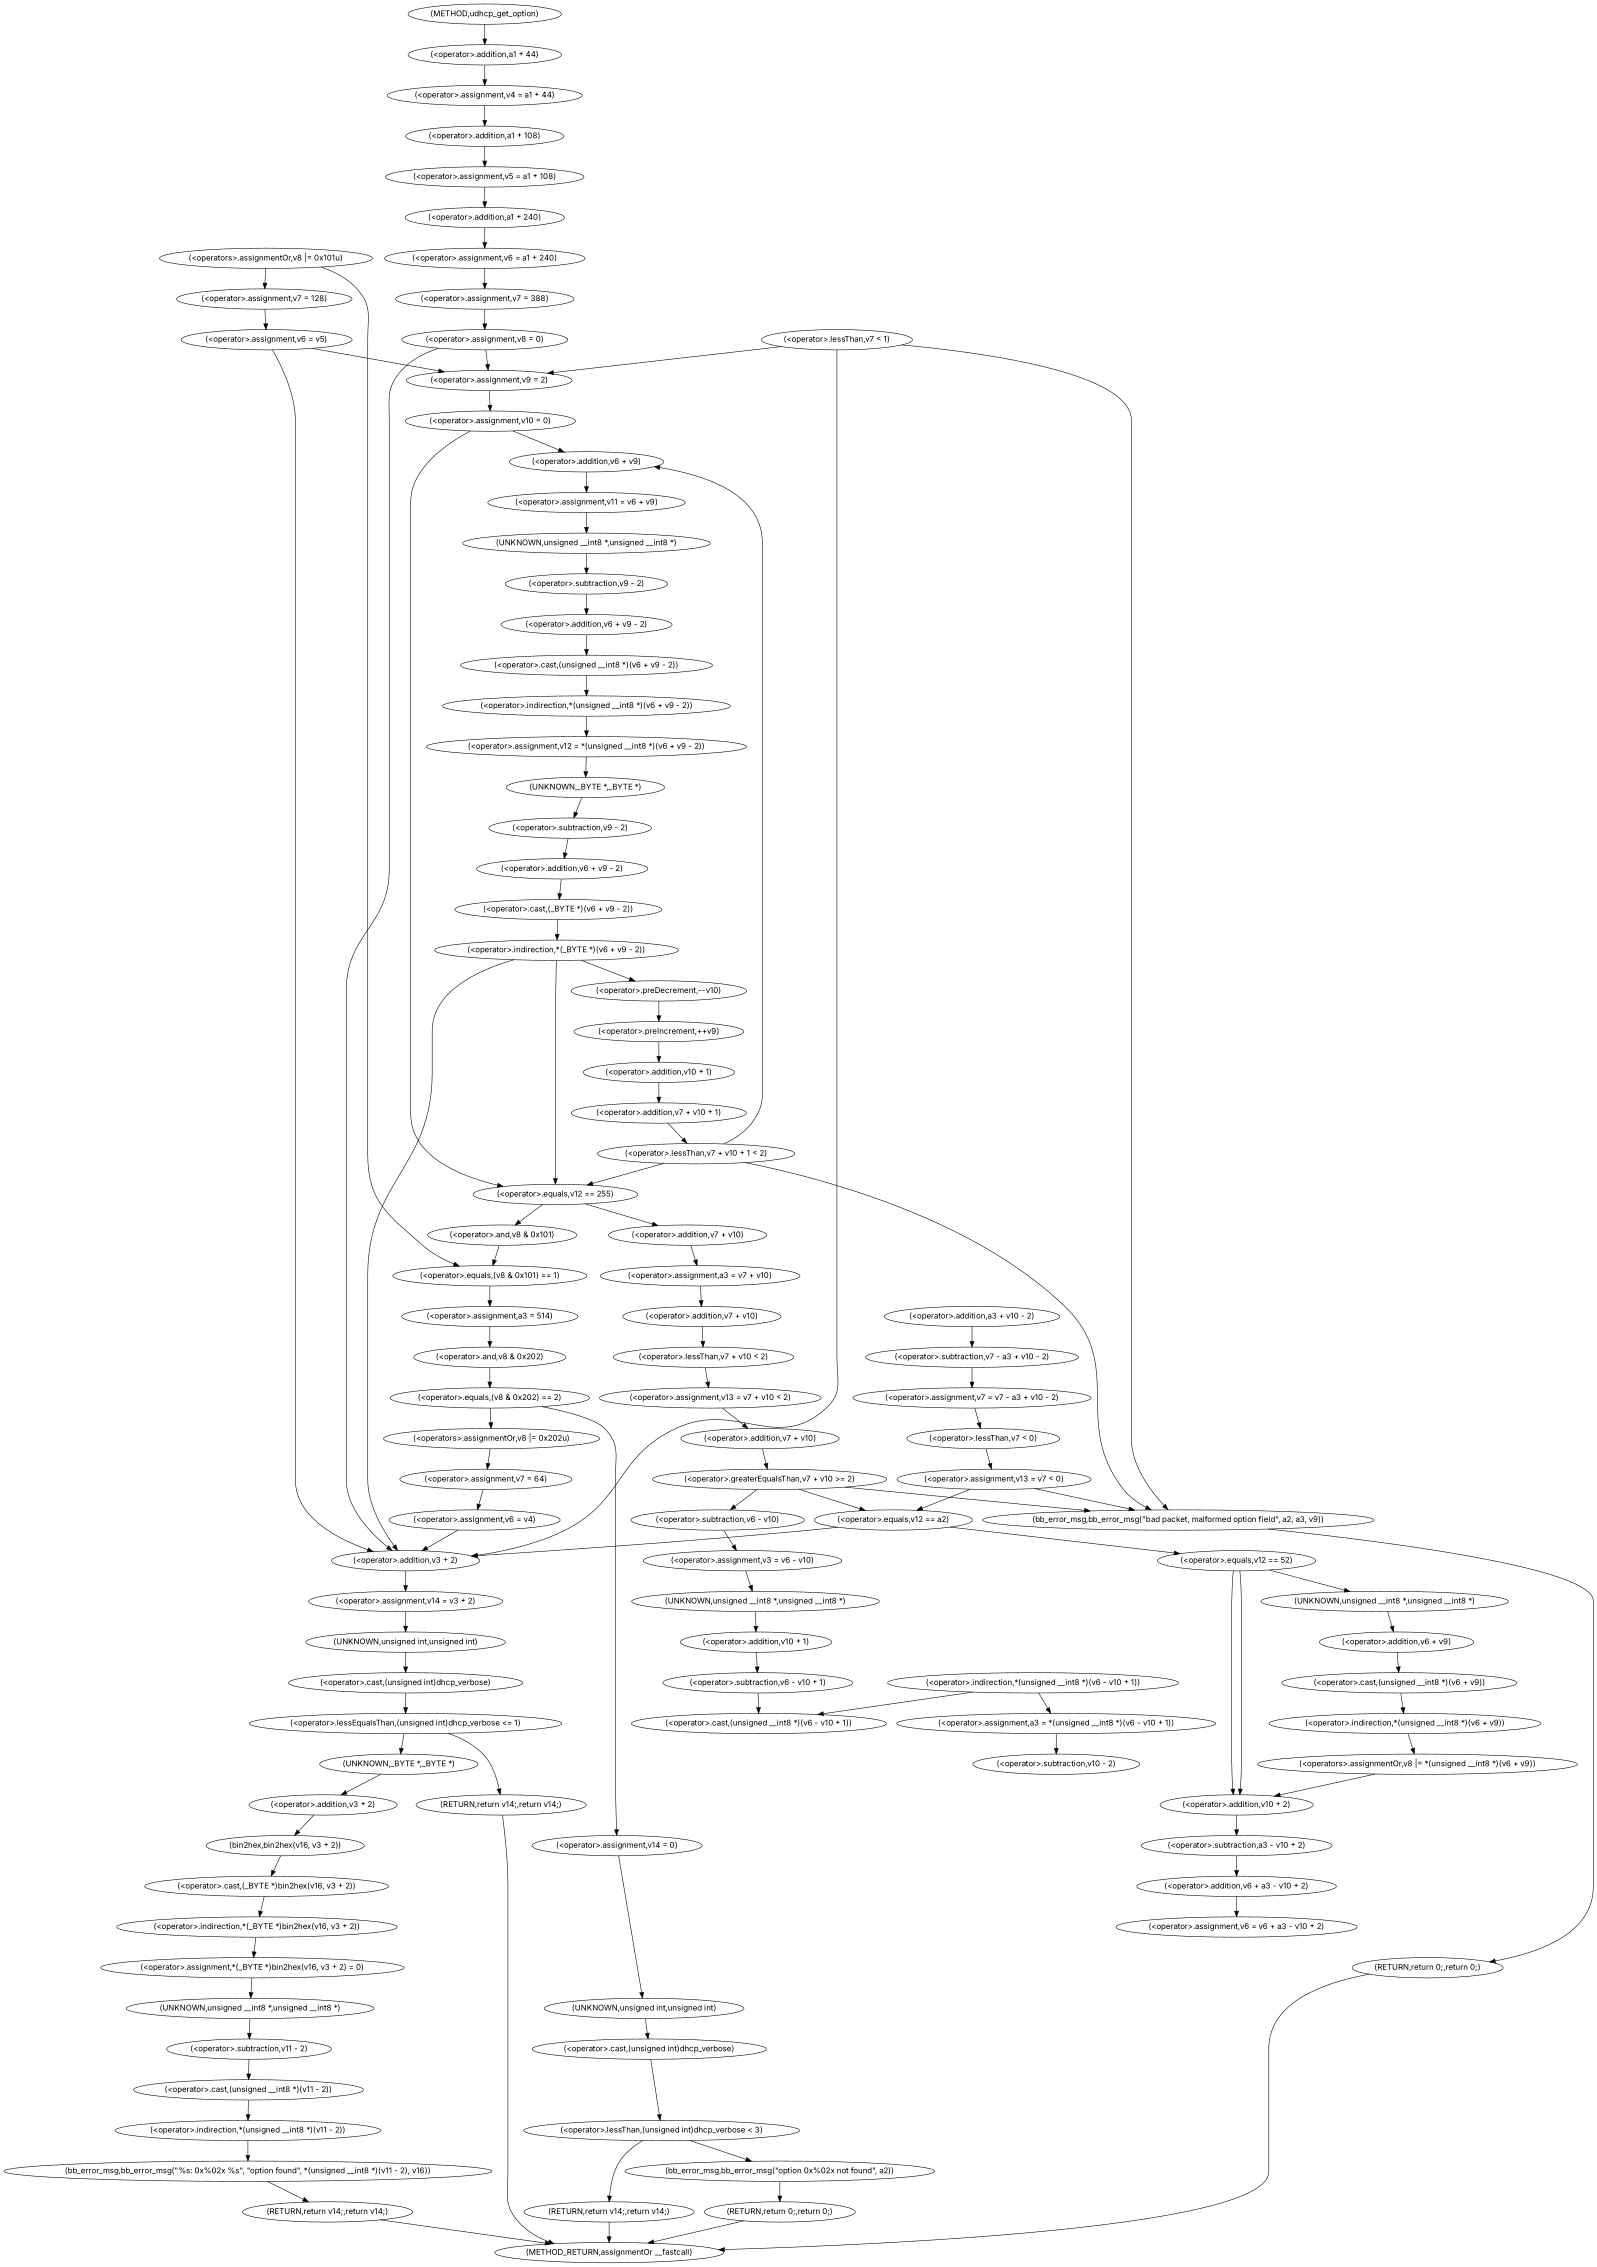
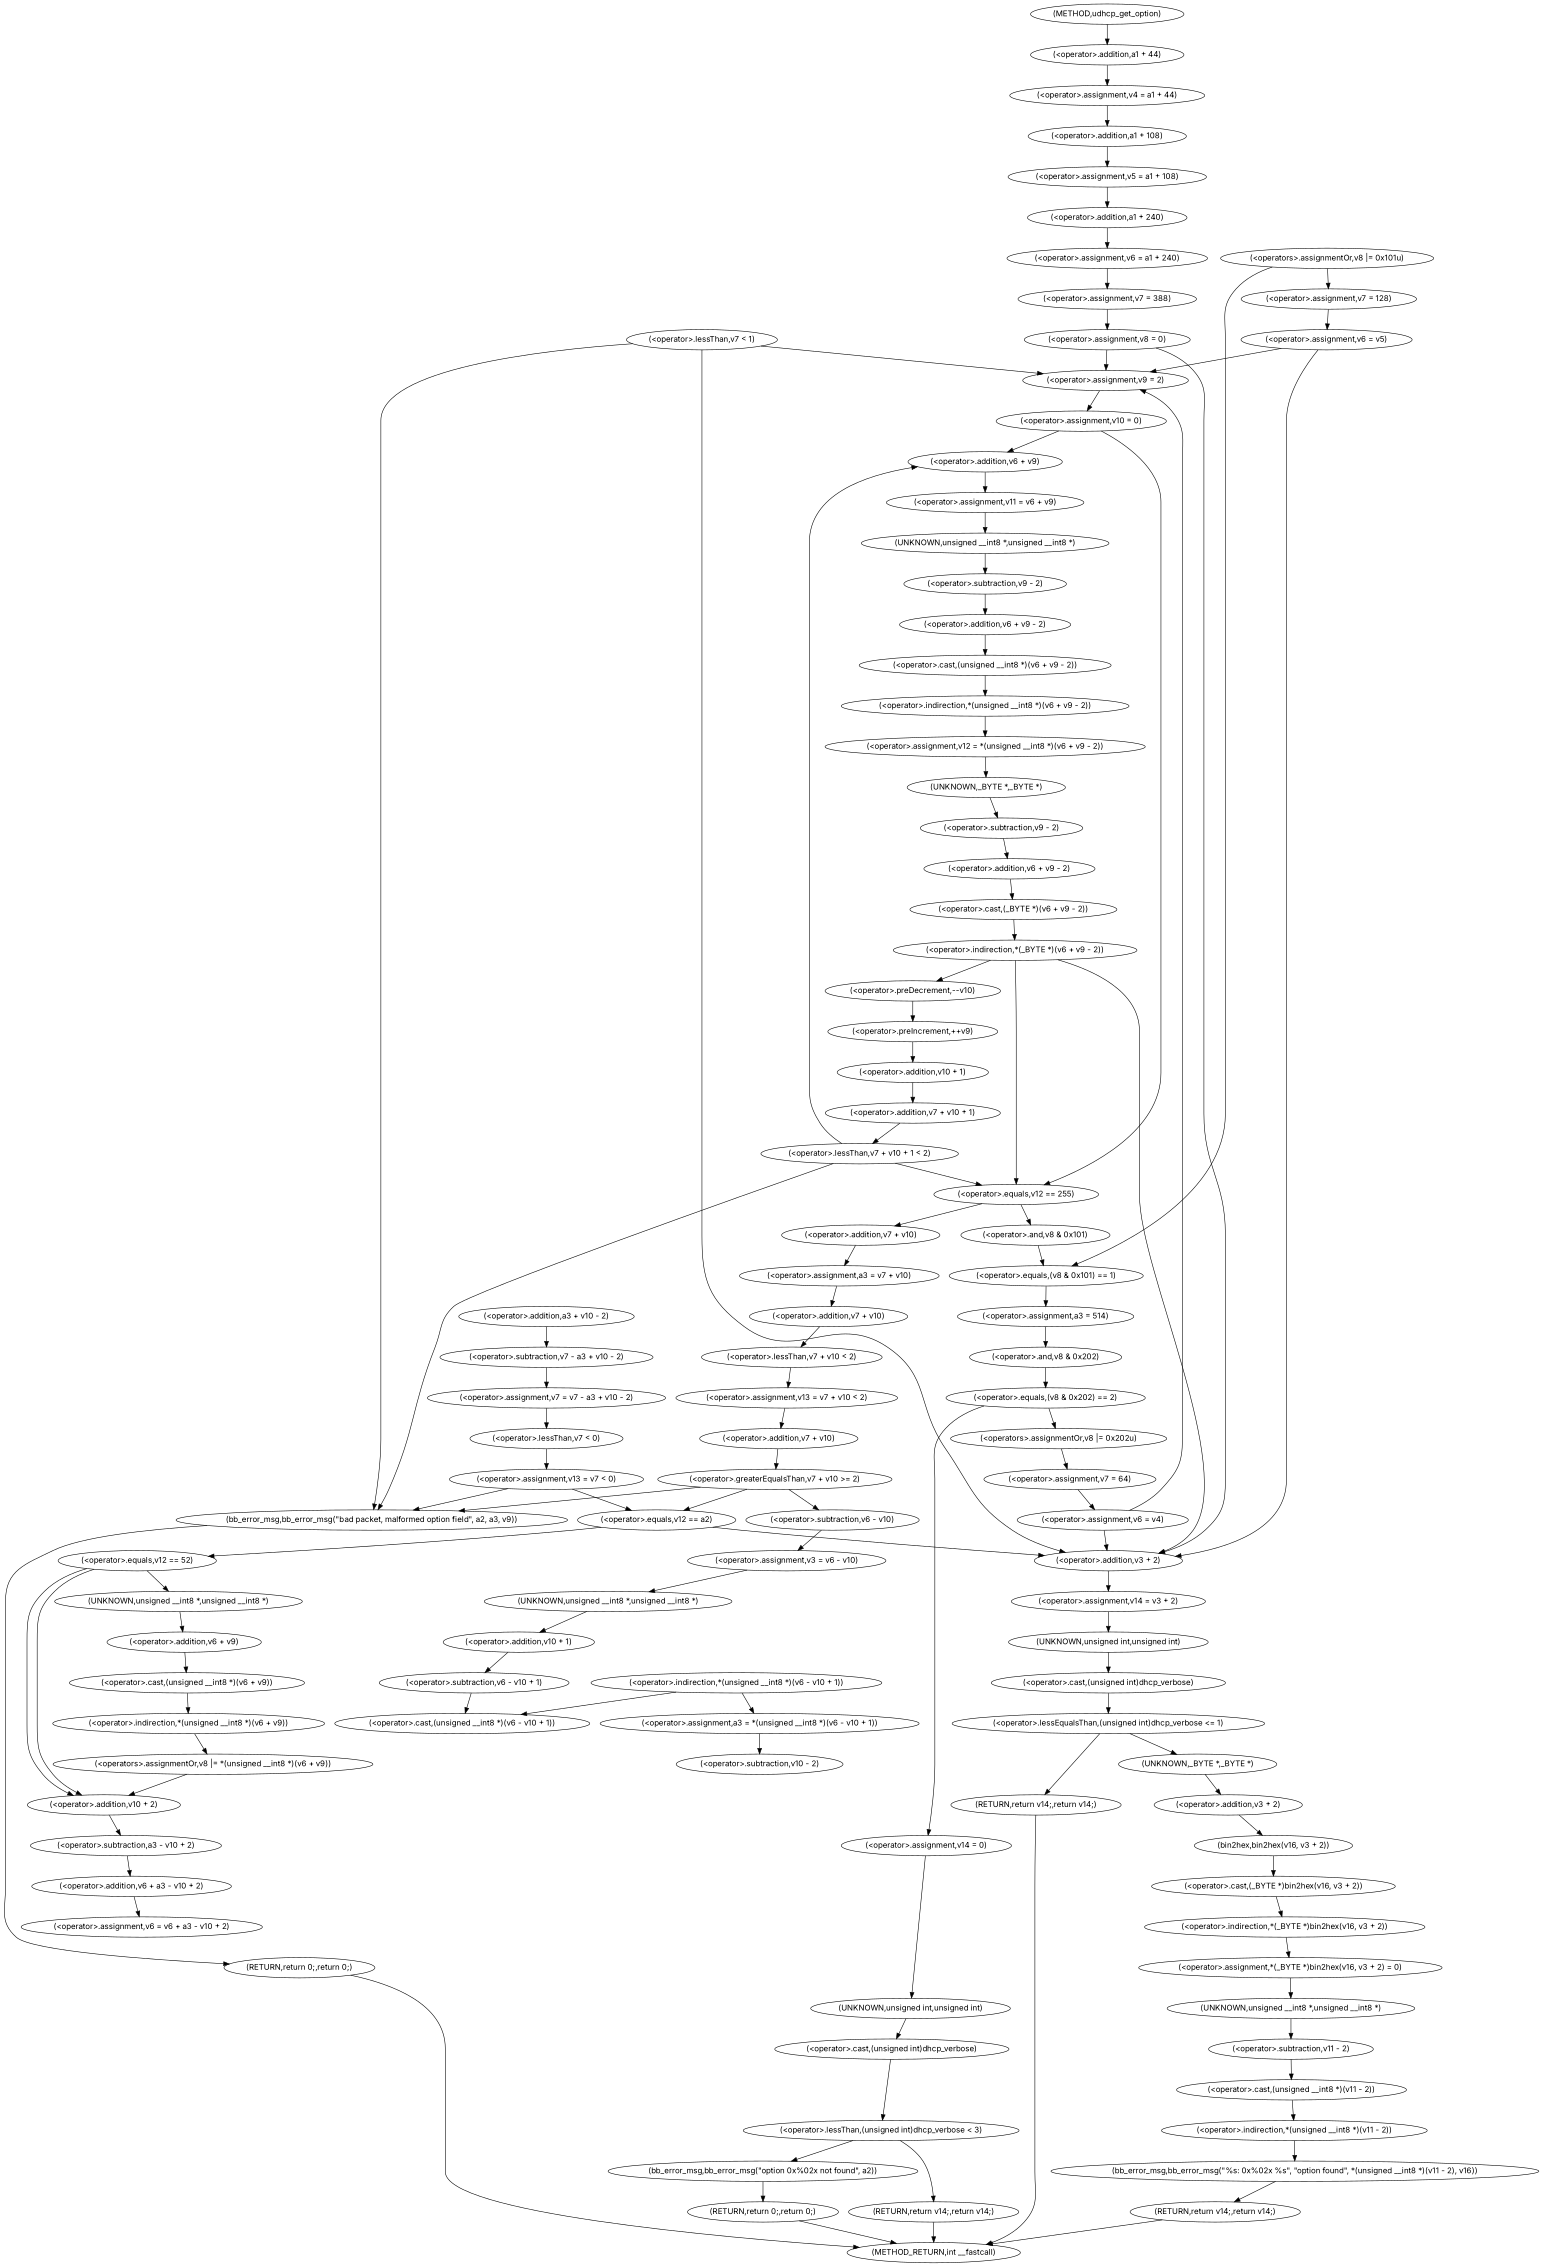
none -> (1182, 955)
(609, 2253) -> (934, 2253)
